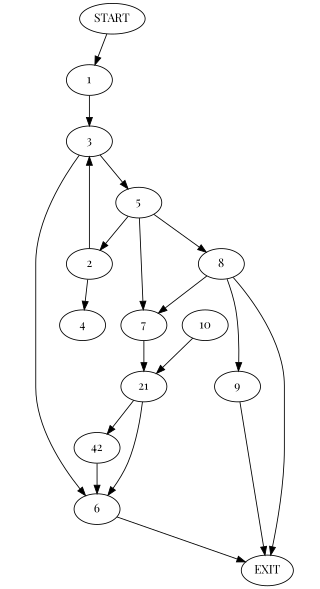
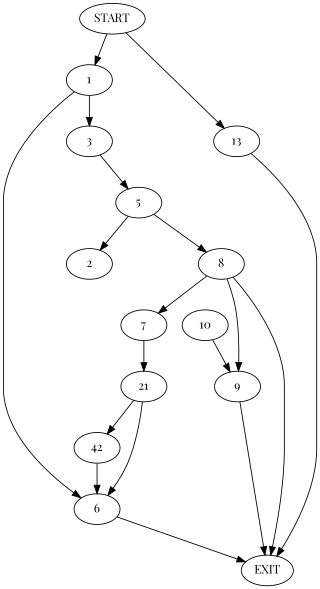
none -> (237, 141)
(89, 207) -> none
(141, 260) -> none
(36, 322) -> (3, 292)
(83, 325) -> none
(178, 353) -> (219, 352)
